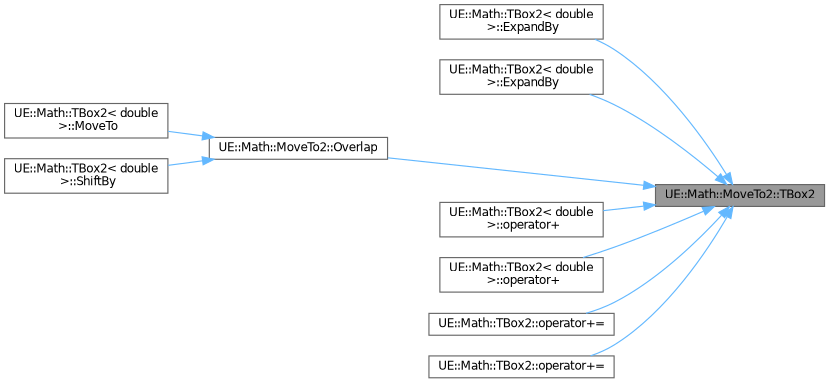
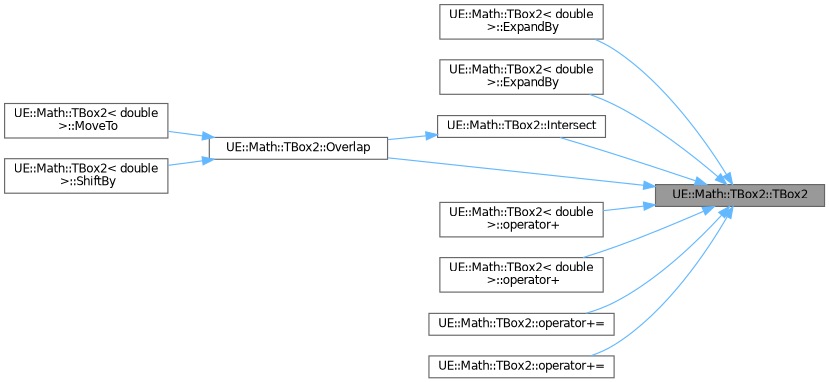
none -> (522, 126)
(298, 148) -> (298, 148)
(740, 195) -> (740, 195)
